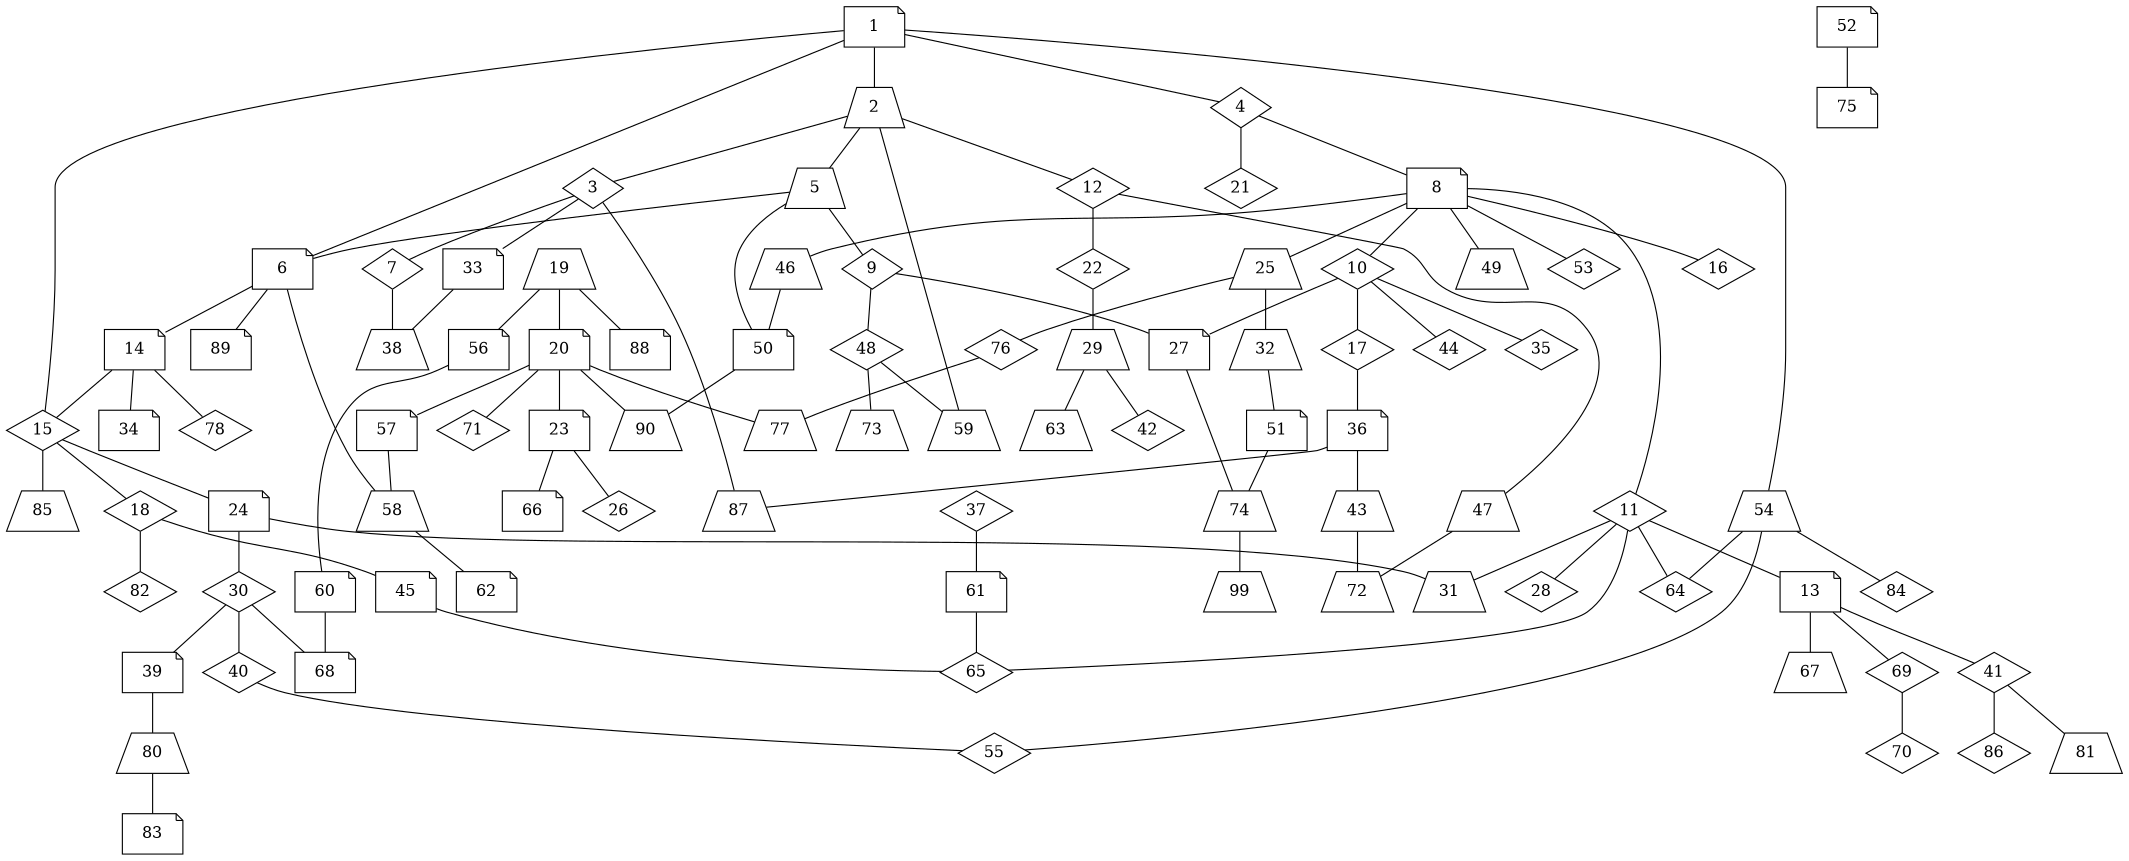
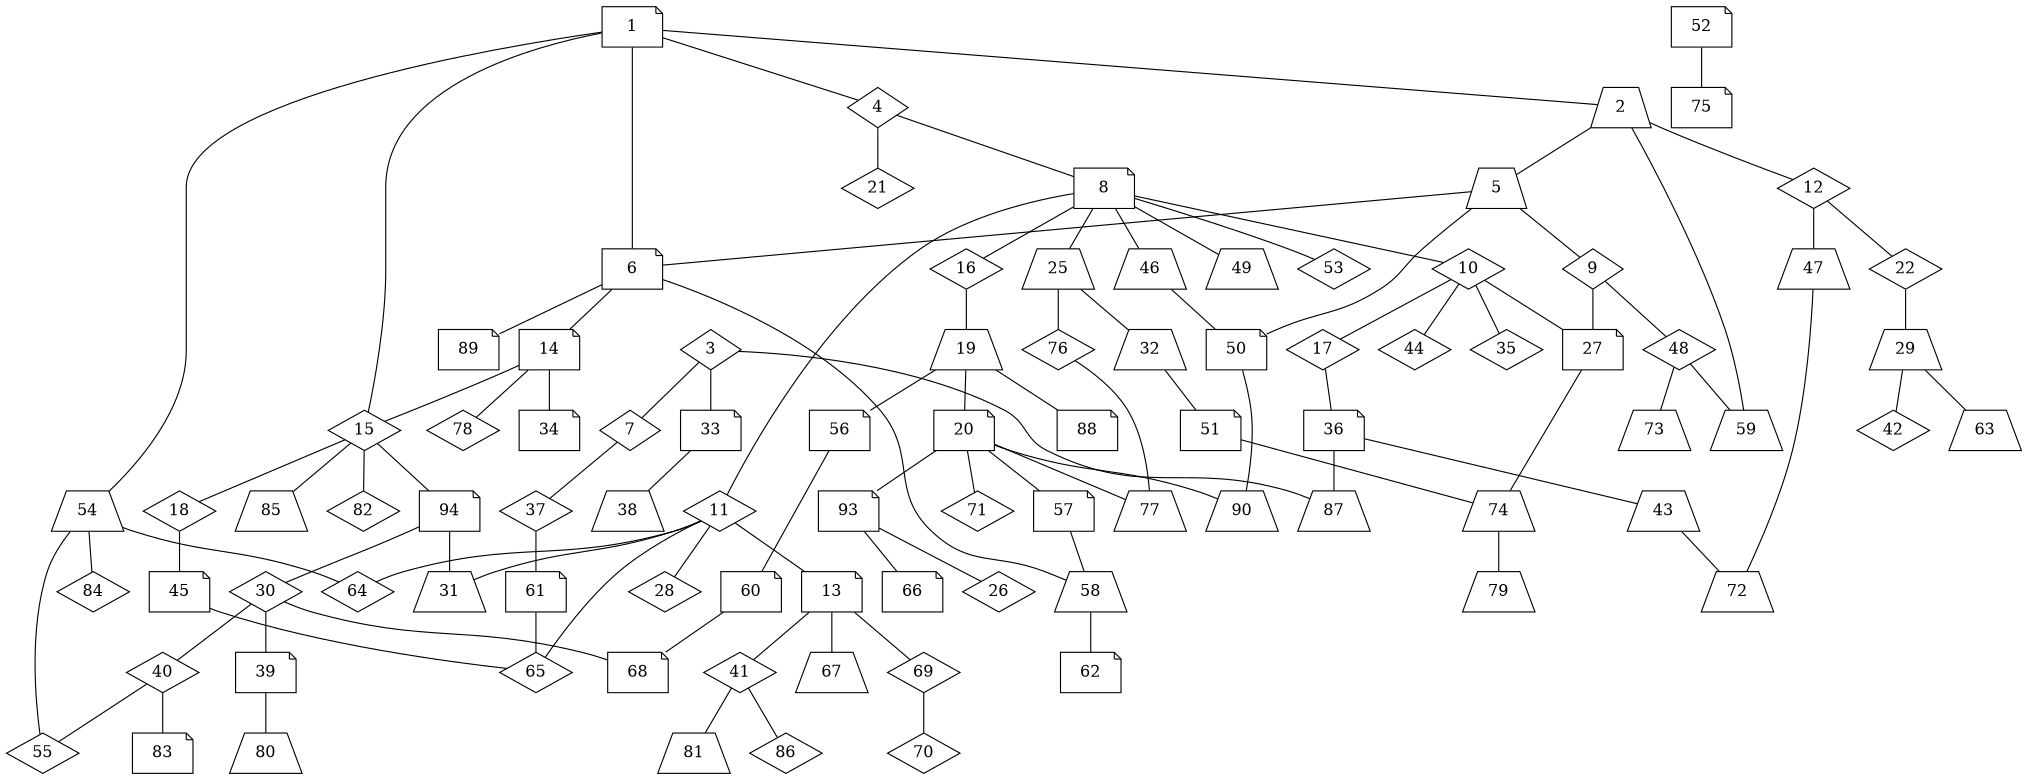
(730, 149) -> none
(392, 309) -> (583, 470)
none -> (966, 309)
(559, 430) -> (849, 511)
(239, 511) -> (450, 511)
(140, 552) -> (364, 471)
(1240, 592) -> (1499, 592)
(153, 794) -> (163, 713)
